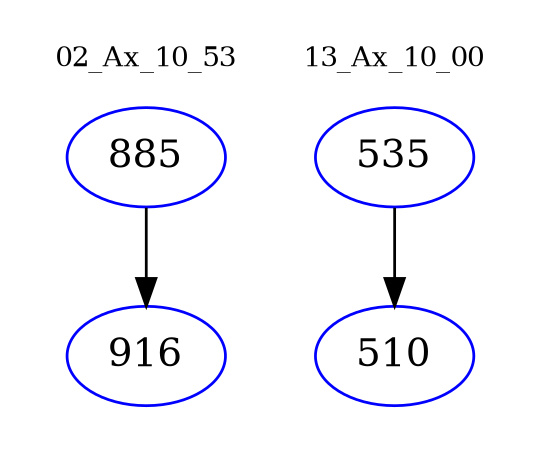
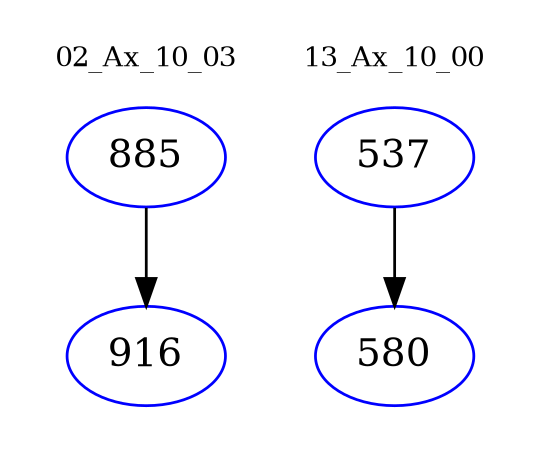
(146, 59) -> (146, 59)
(395, 157) -> (395, 157)
(395, 356) -> (395, 356)
